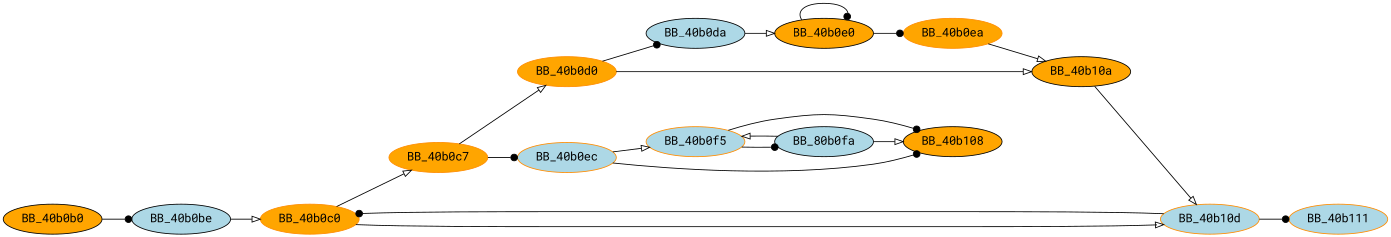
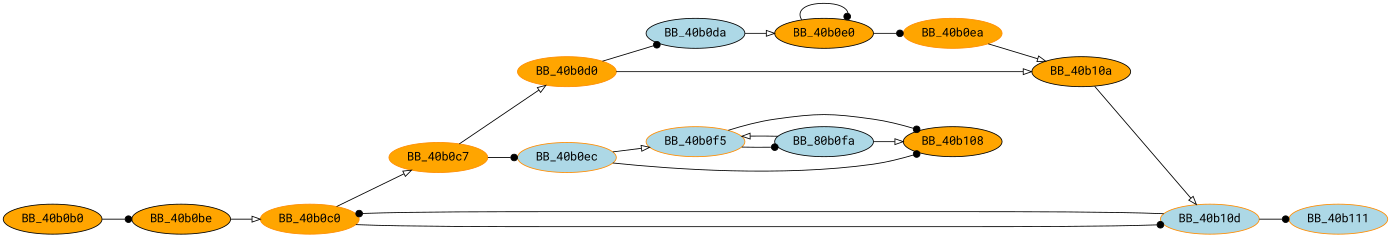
(181, 219) -> (181, 219)
(756, 227) -> (756, 227)
